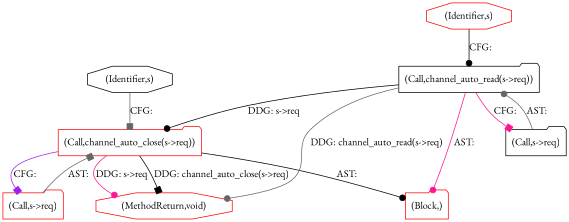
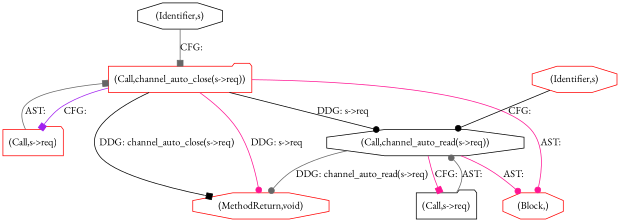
(469, 79) -> (425, 143)
(283, 99) -> (301, 111)
(306, 172) -> (425, 92)
(427, 206) -> (533, 206)
